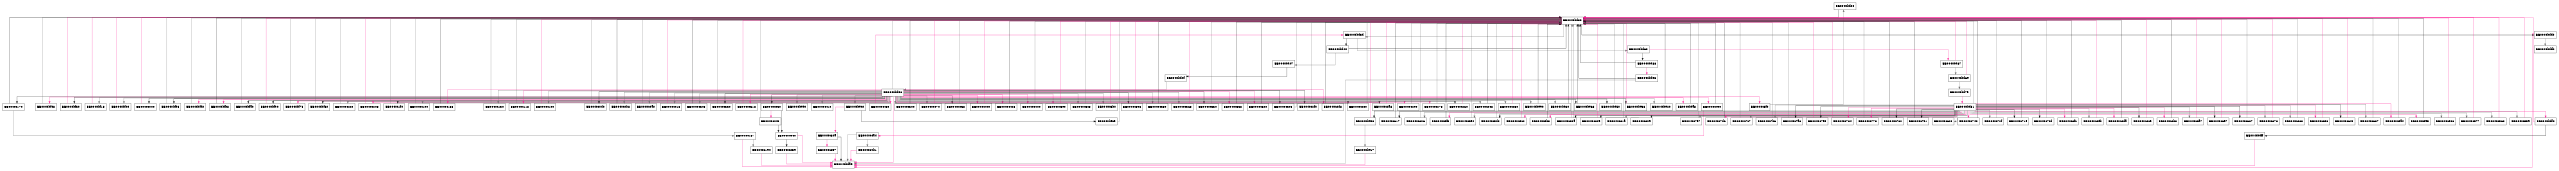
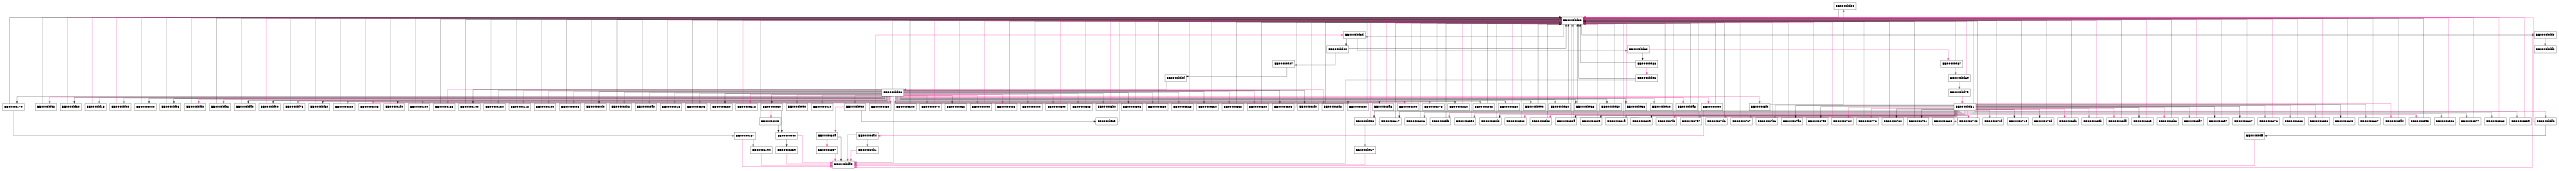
none -> (469, 107)
none -> (570, 107)
none -> (1666, 121)
